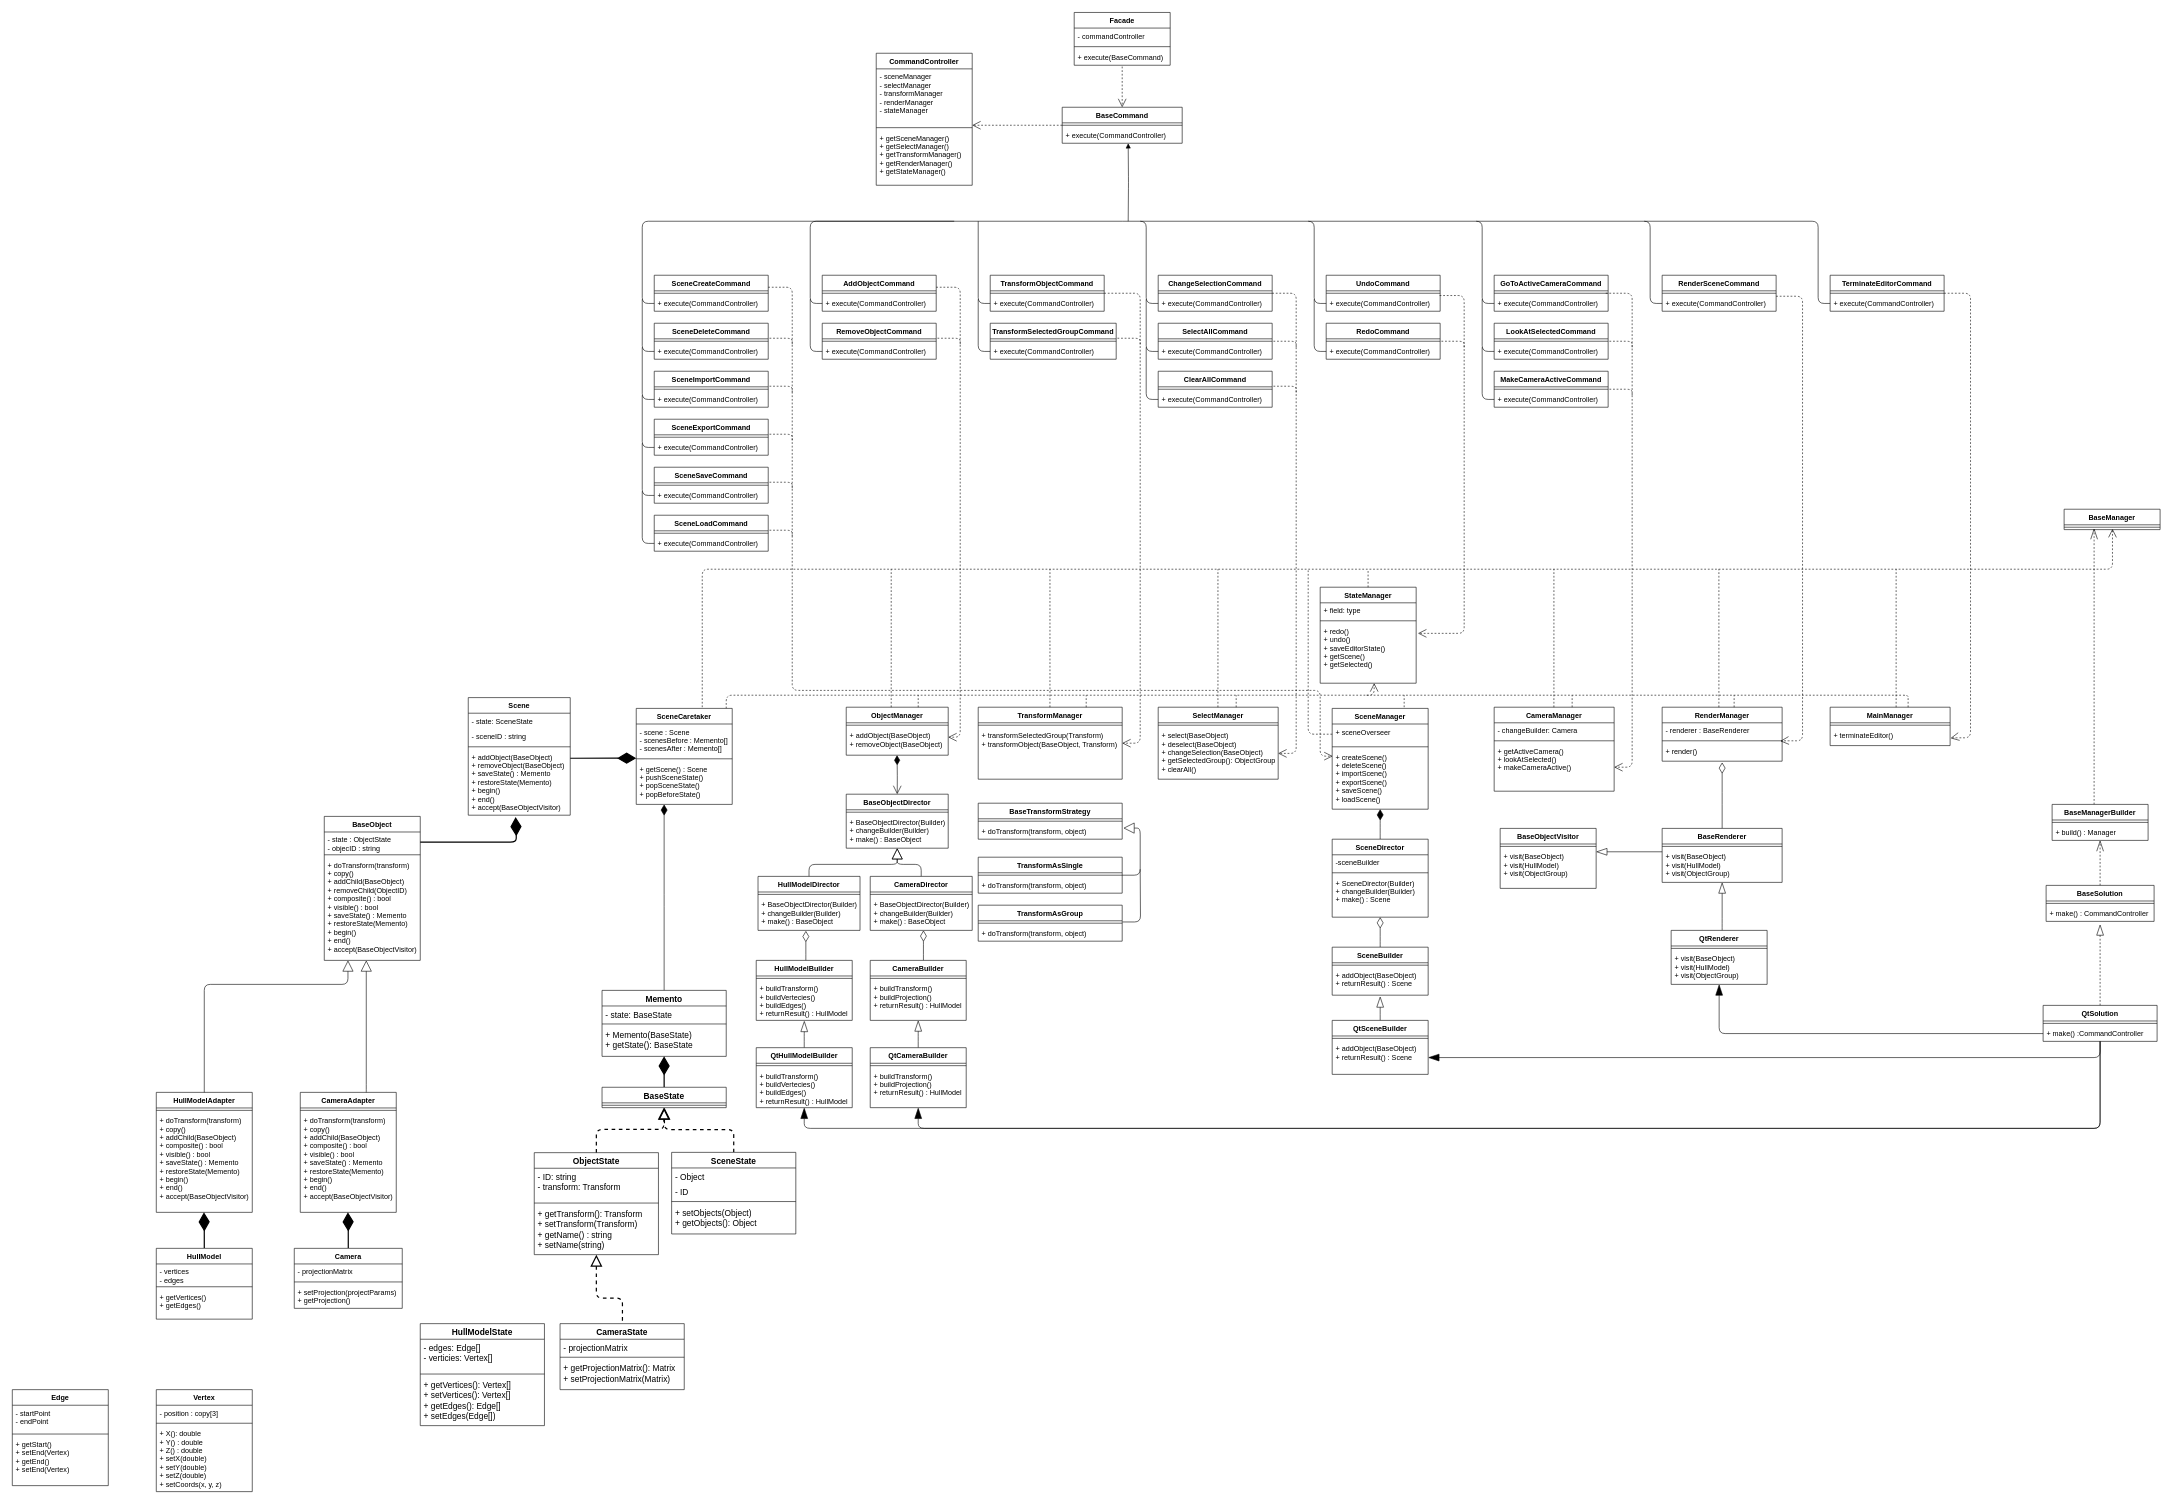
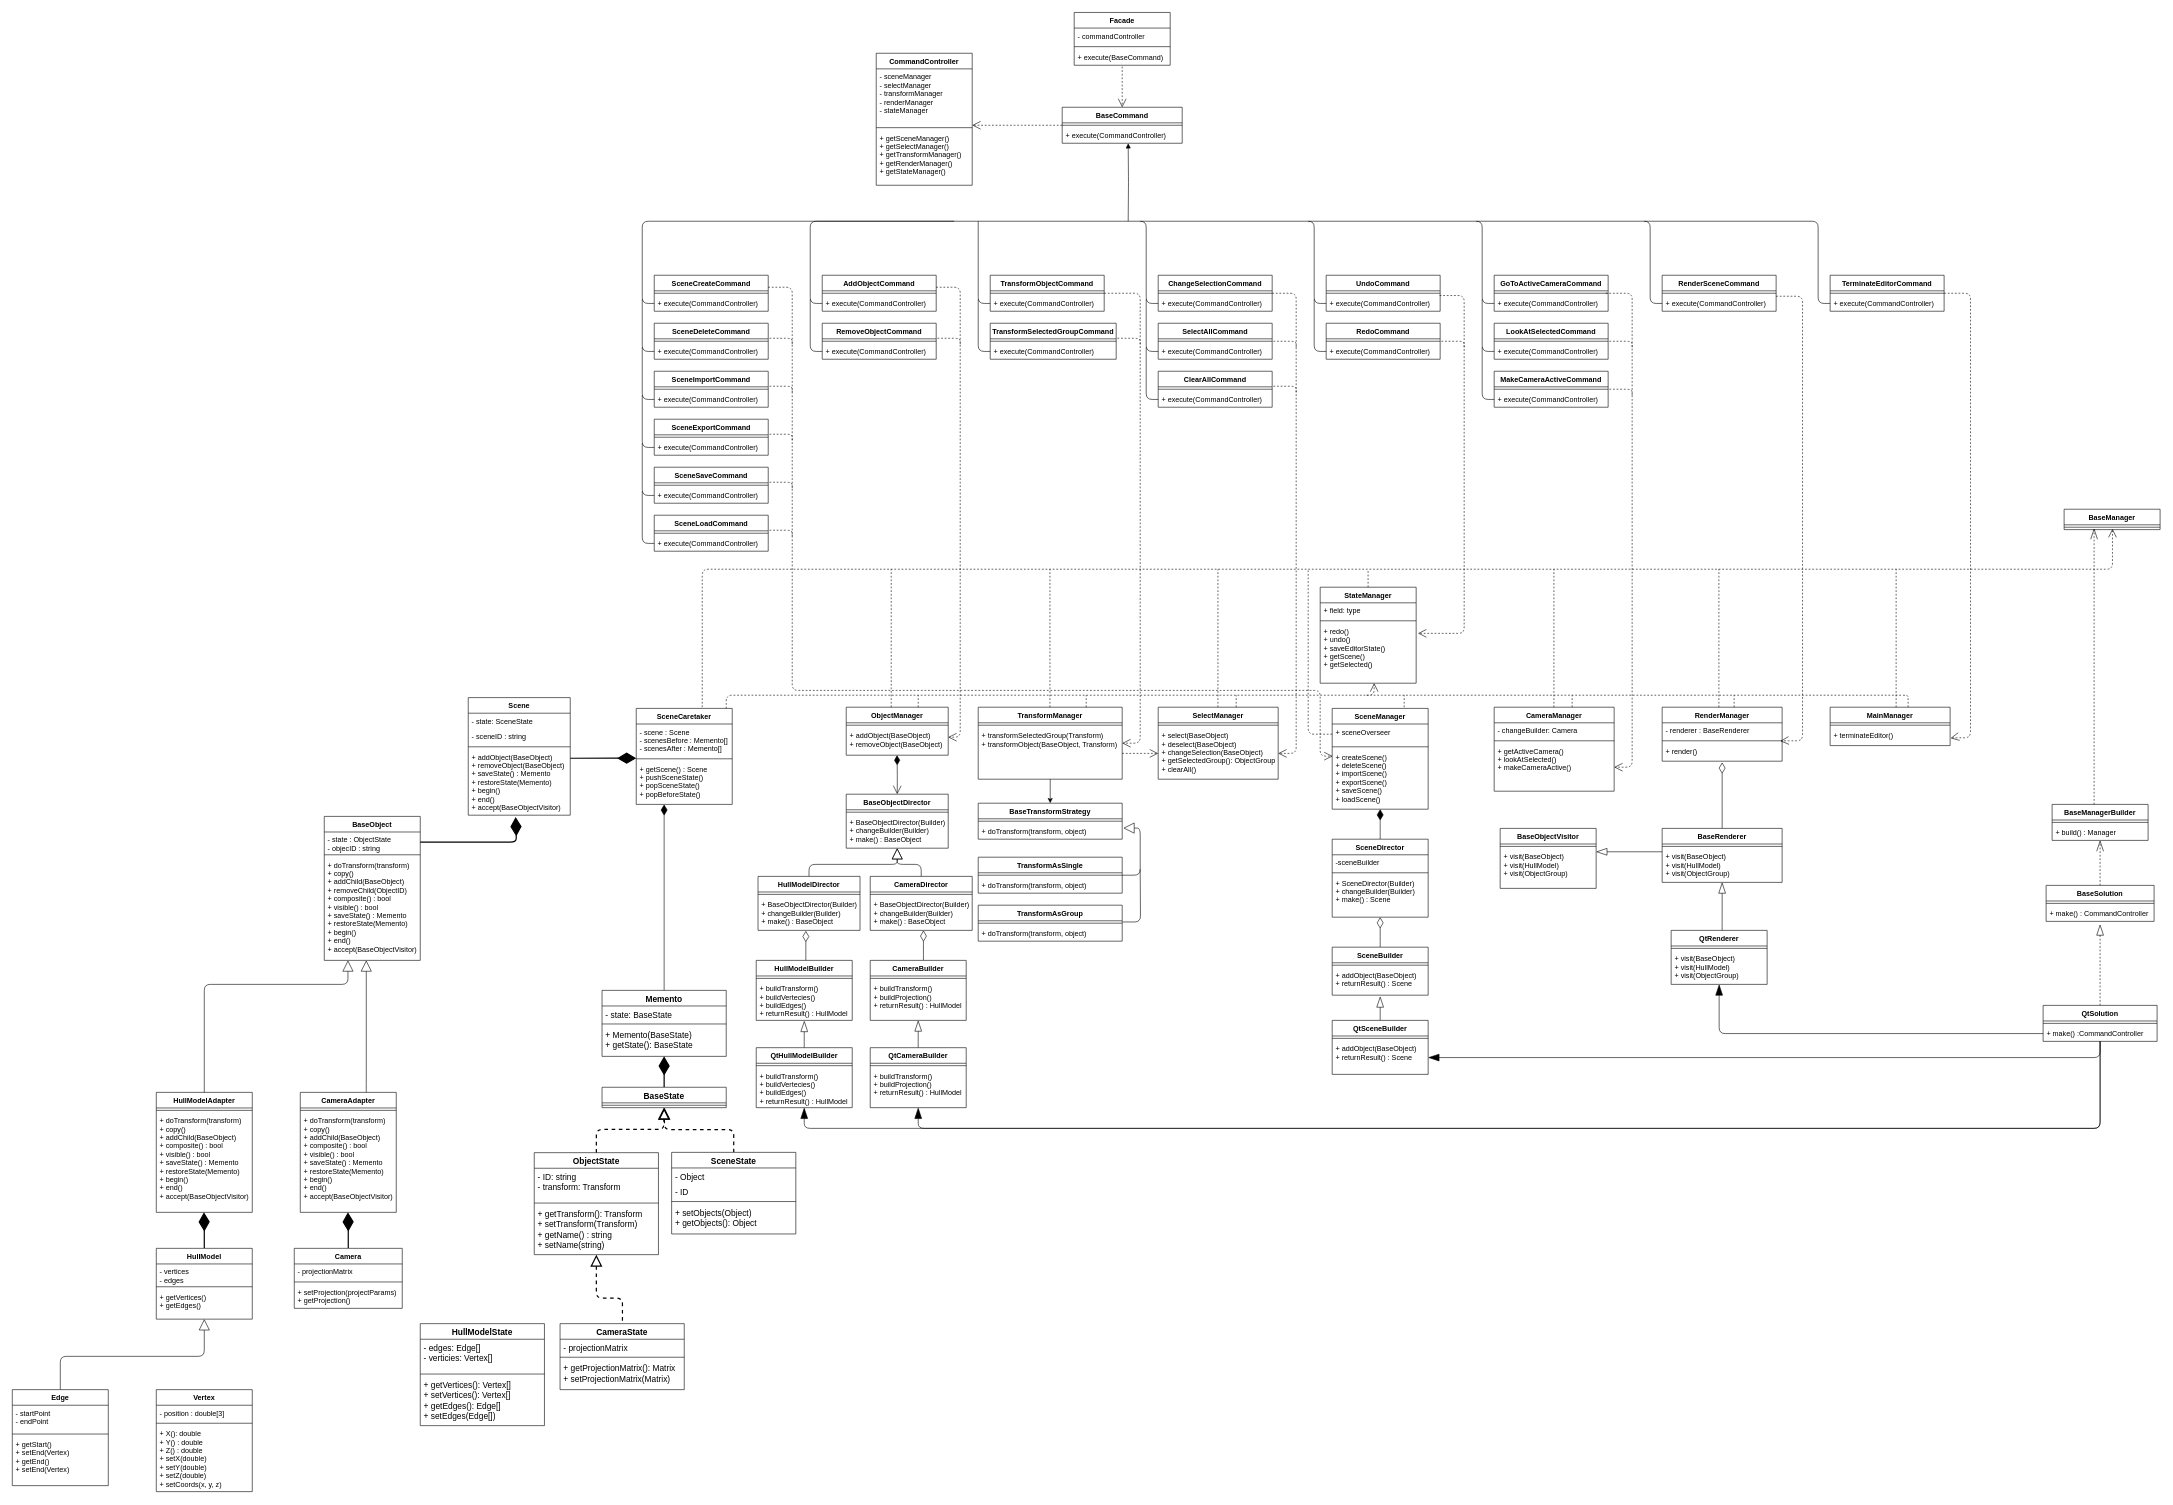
none -> (1140, 753)
none -> (1050, 797)
none -> (128, 1356)
(194, 1413) -> (197, 1413)
